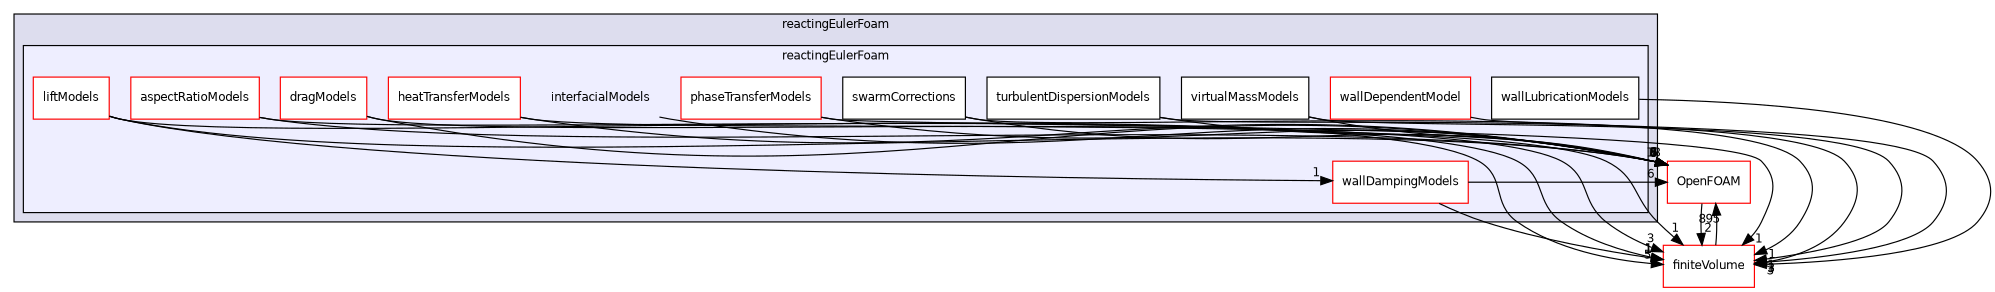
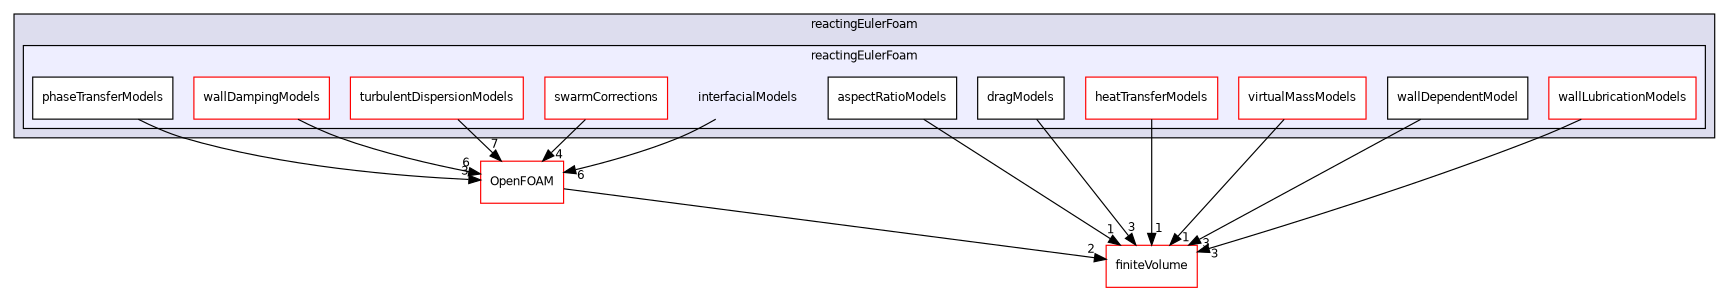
(71, 98) -> none
(195, 98) -> (892, 98)
(324, 98) -> (1021, 98)
(751, 98) -> (103, 98)
(904, 98) -> (606, 98)
(1073, 98) -> (437, 98)
(1245, 98) -> (1302, 98)
(1400, 98) -> (1458, 98)
(1565, 98) -> (1622, 98)
(1441, 121) -> none
(1583, 125) -> none
(1089, 132) -> none
(608, 137) -> none
(1483, 138) -> none
(1591, 139) -> none
(882, 152) -> none
(1717, 230) -> none
(1517, 231) -> none
